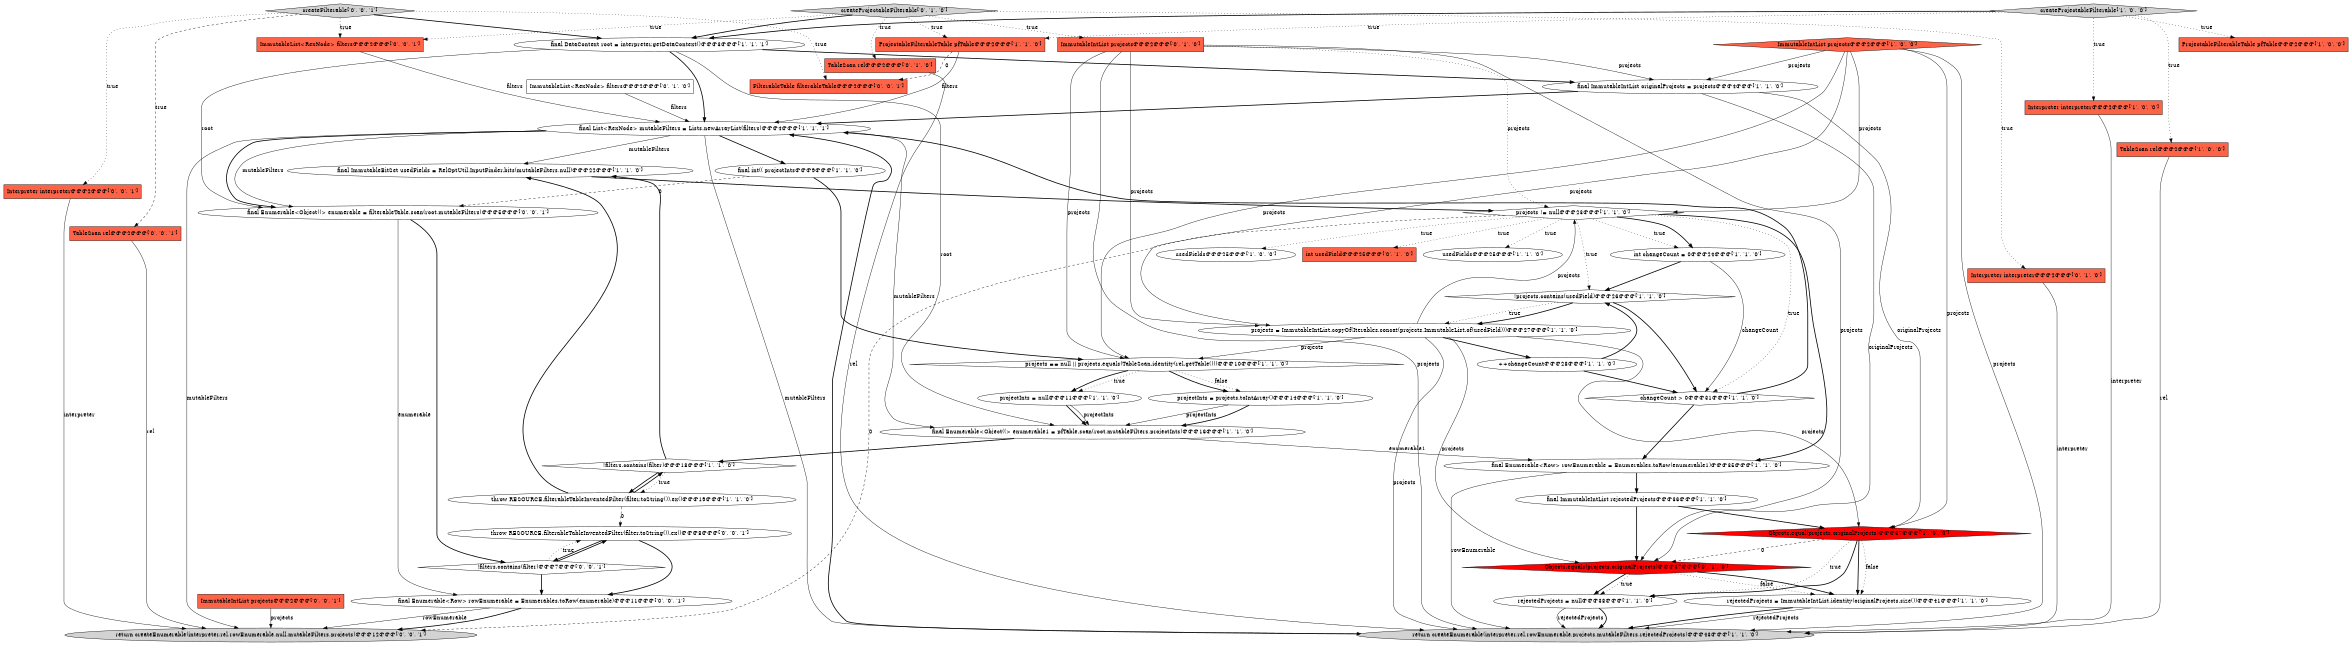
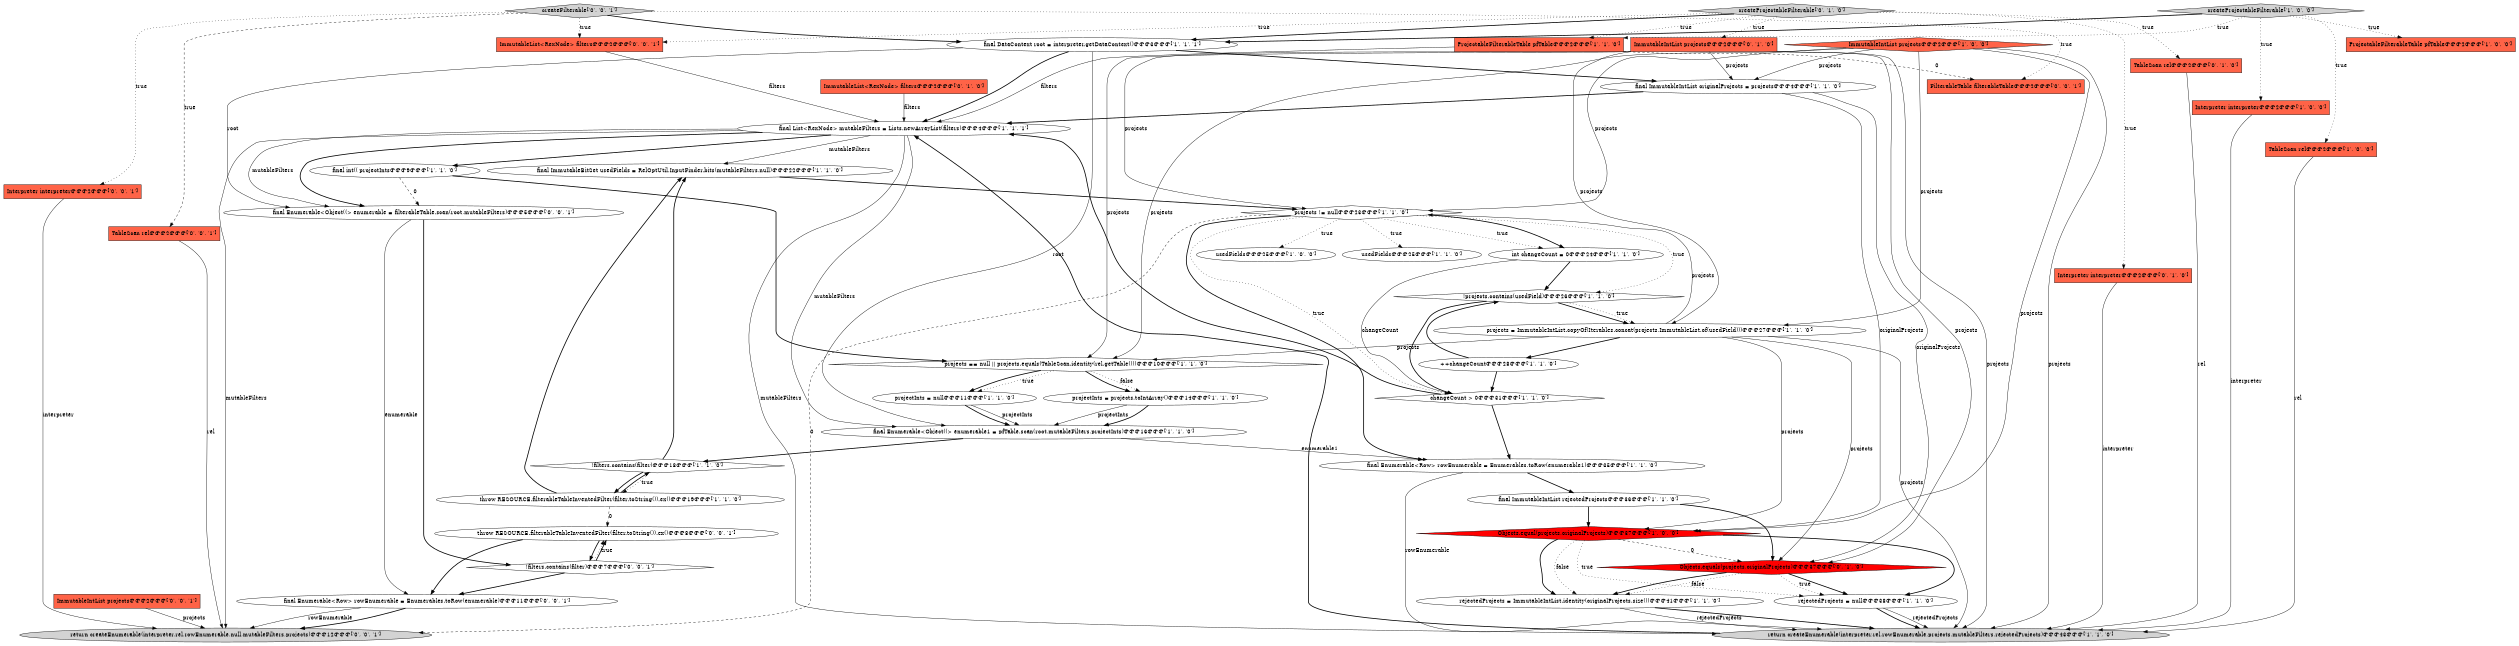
(1429, 59) -> (1139, 65)
(610, 87) -> (904, 87)
(1359, 255) -> none
